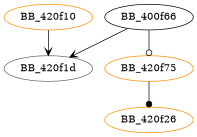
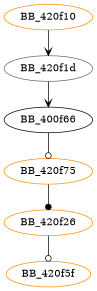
(102, 41) -> (48, 91)
none -> (48, 274)
